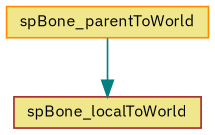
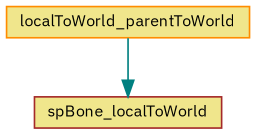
(108, 22) -> (128, 22)
